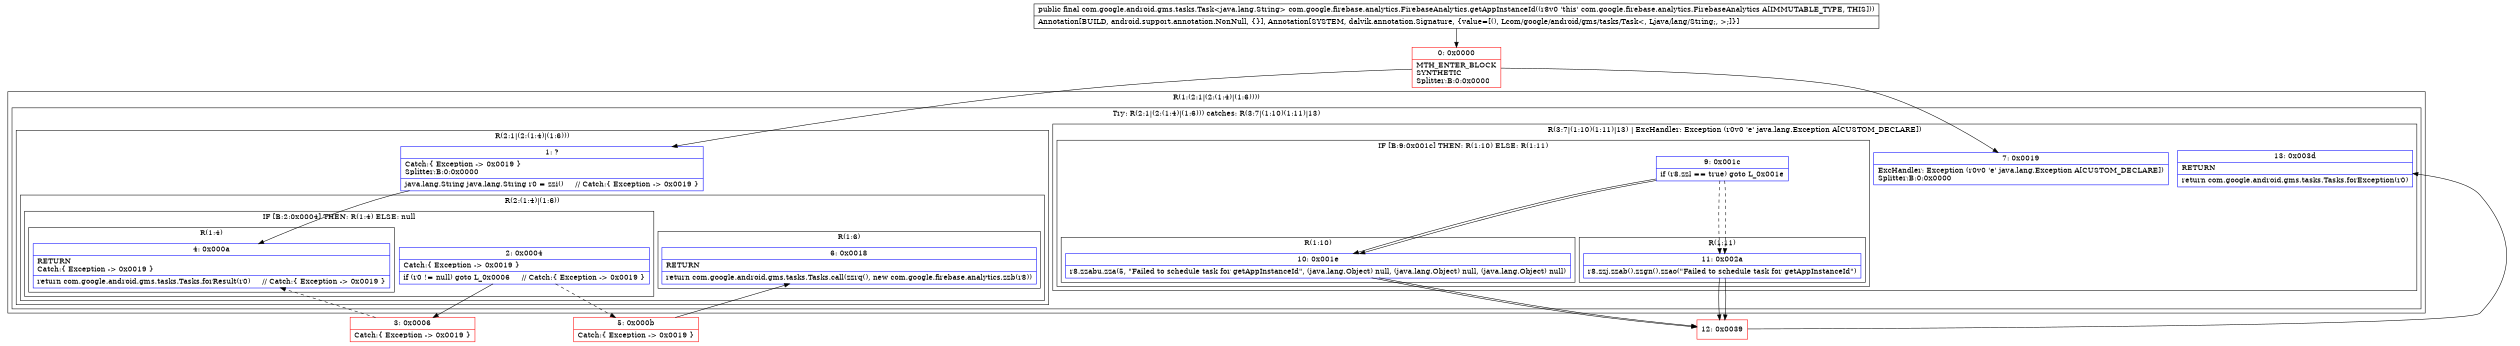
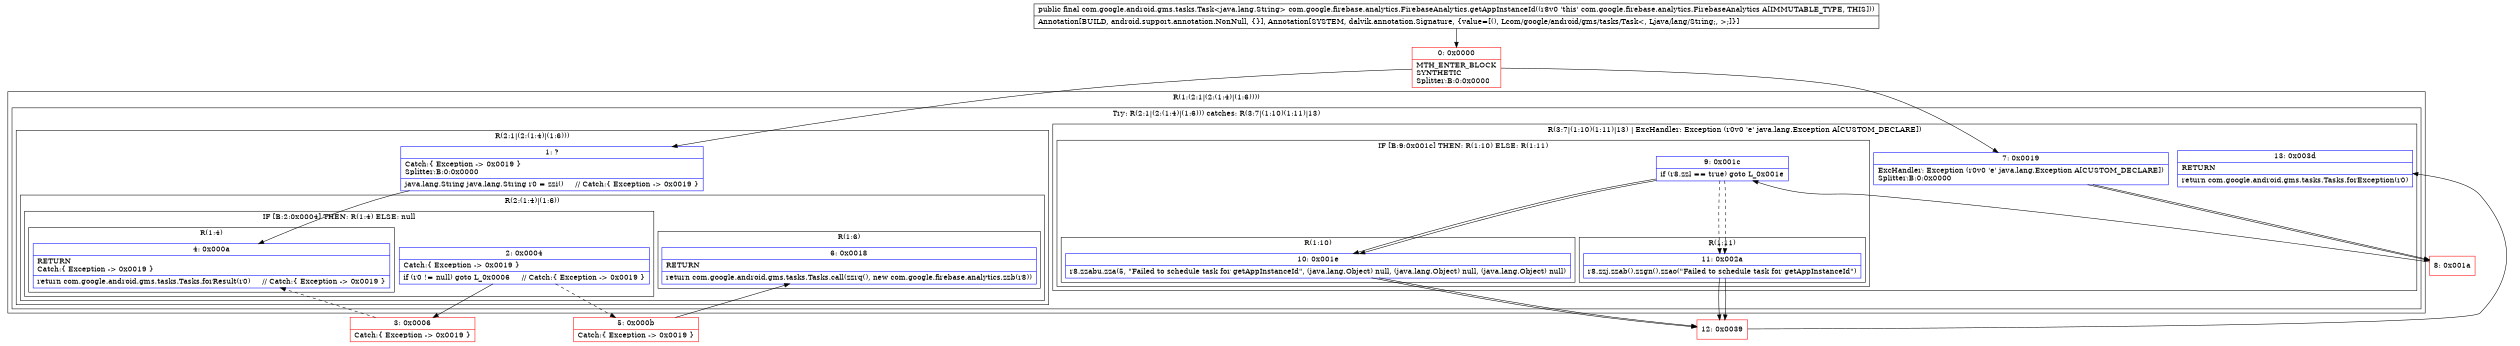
none -> (2452, 266)
